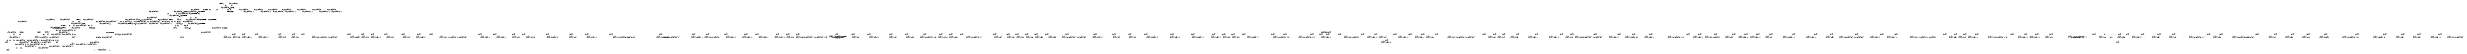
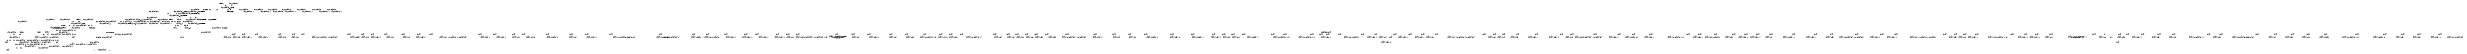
(1384, 40) -> (1364, 33)
